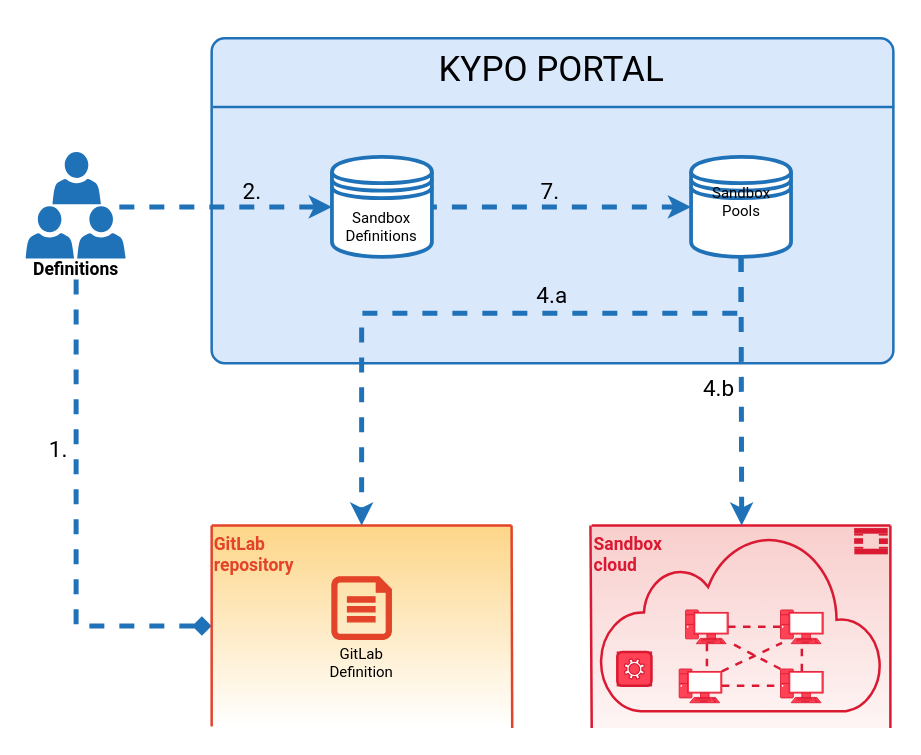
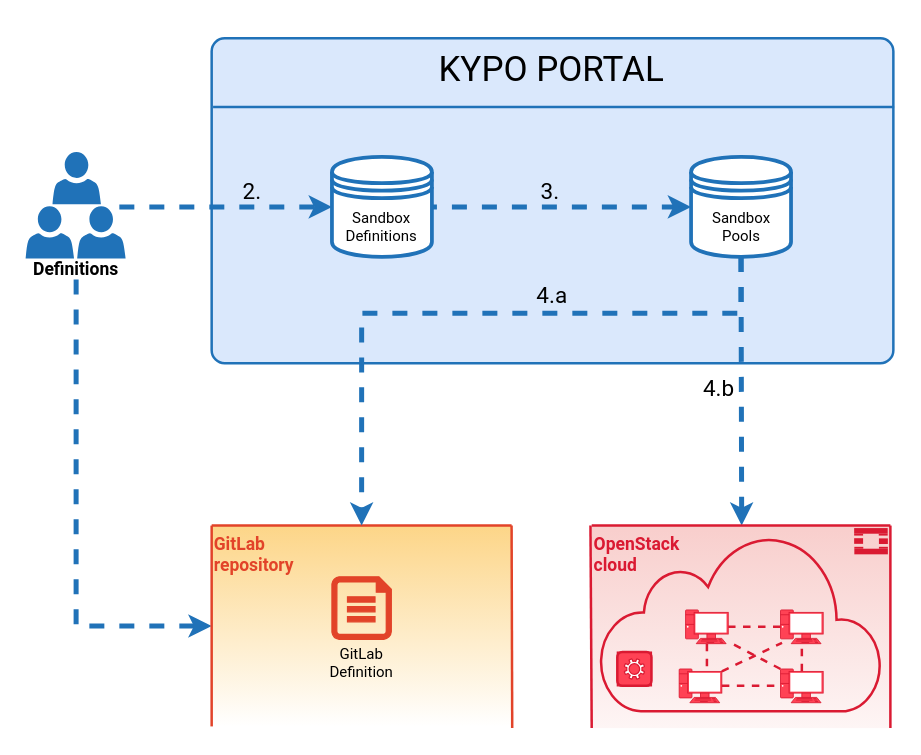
(551, 191) -> (551, 191)
(741, 202) -> (741, 227)
(59, 451) -> none
(629, 555) -> (638, 555)
(193, 626) -> (193, 626)
